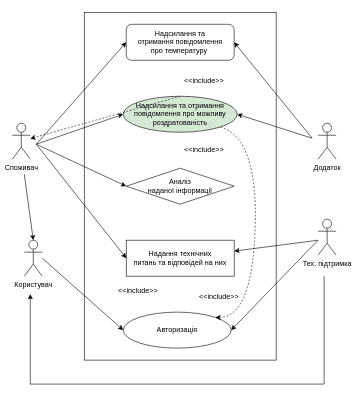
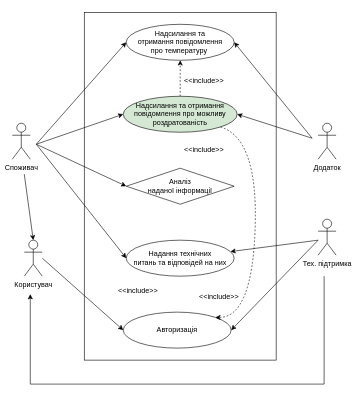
(180, 42) -> (180, 42)
(37, 137) -> (180, 65)
(180, 258) -> (180, 258)
